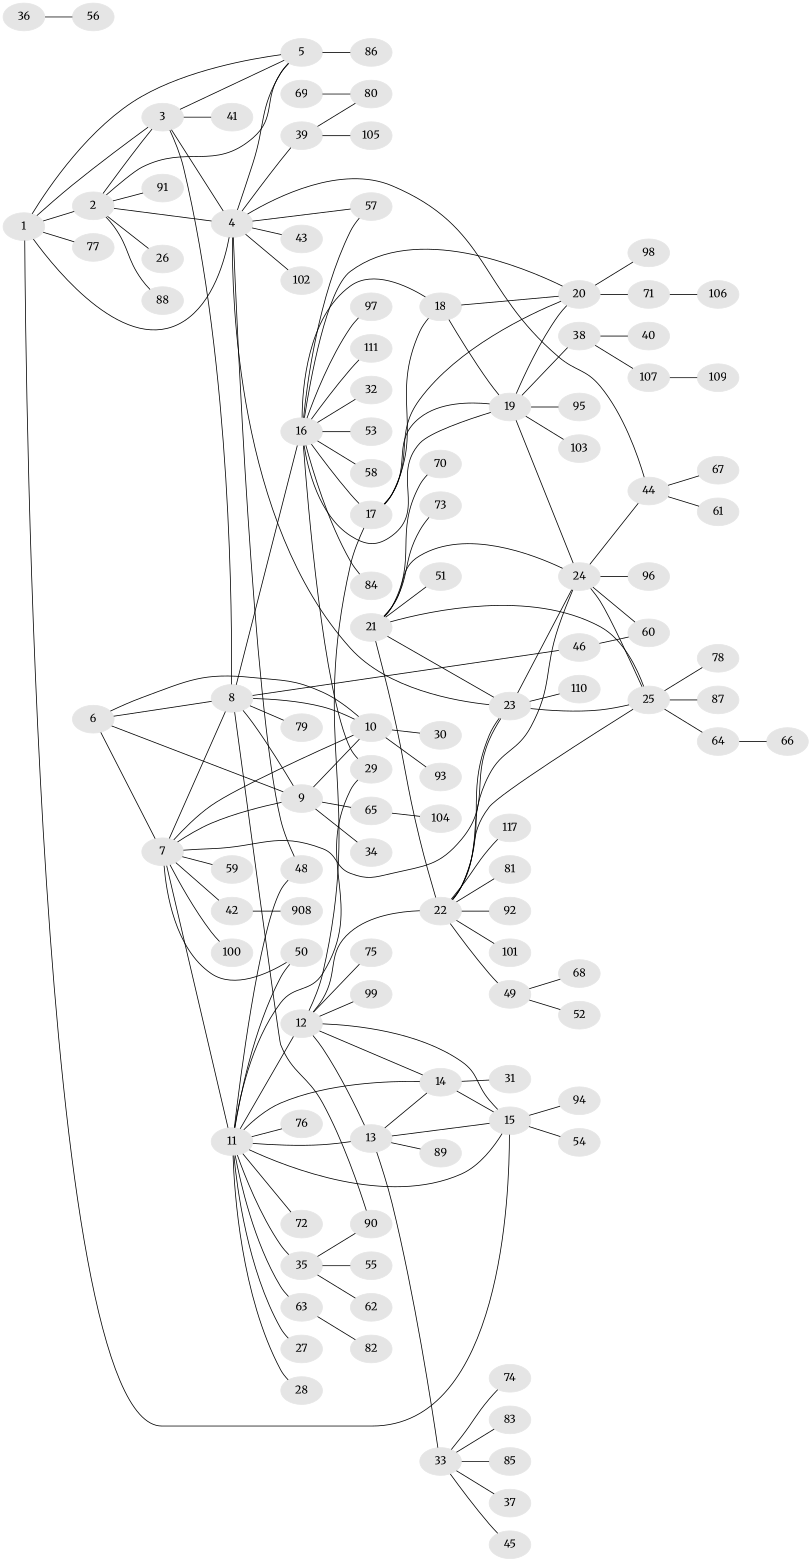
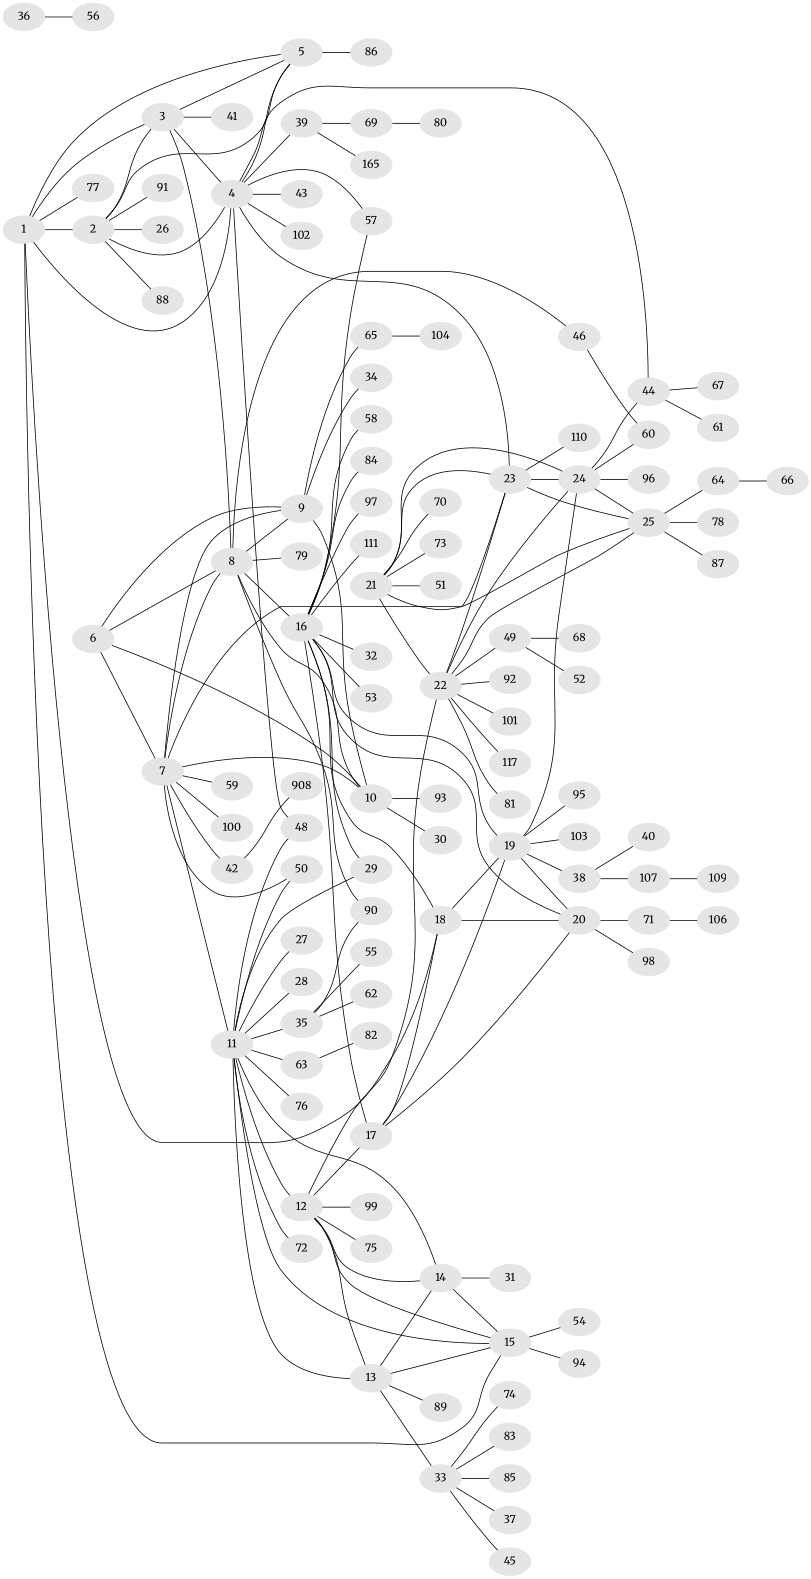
(336, 115) -> (336, 123)
(371, 136) -> (371, 165)
none -> (80, 899)
